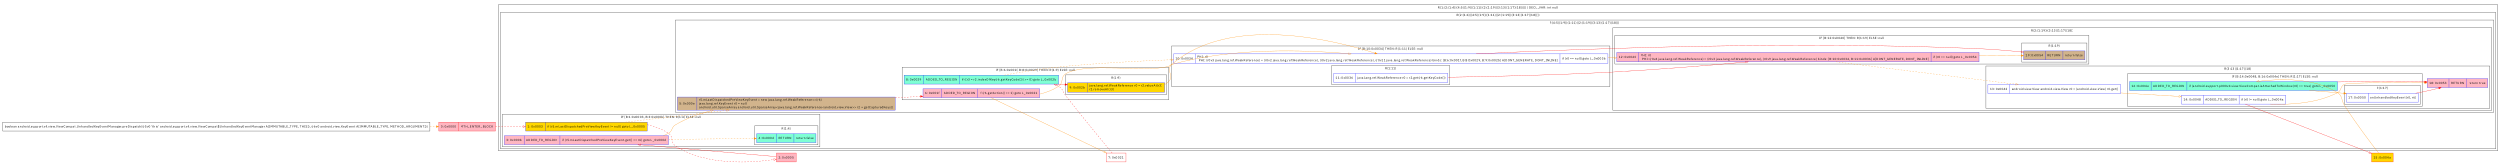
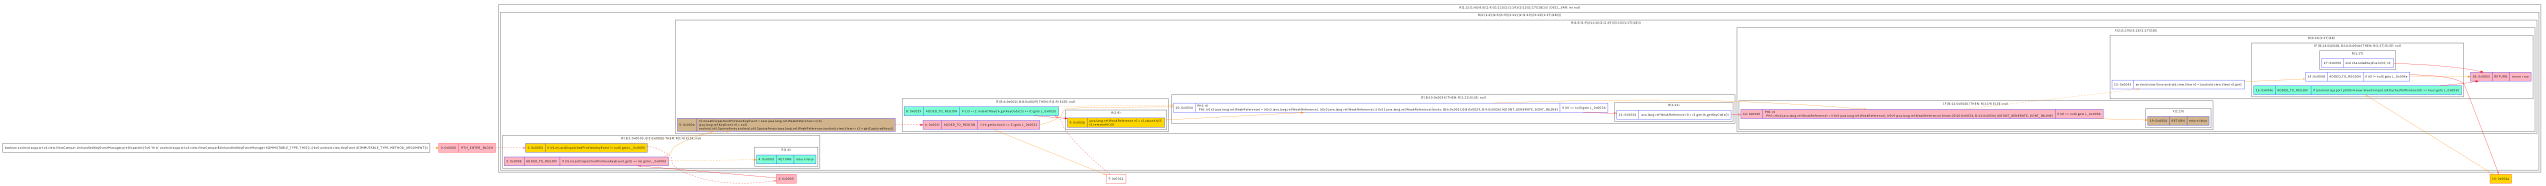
(1749, 46) -> (1599, 113)
(2327, 92) -> none
